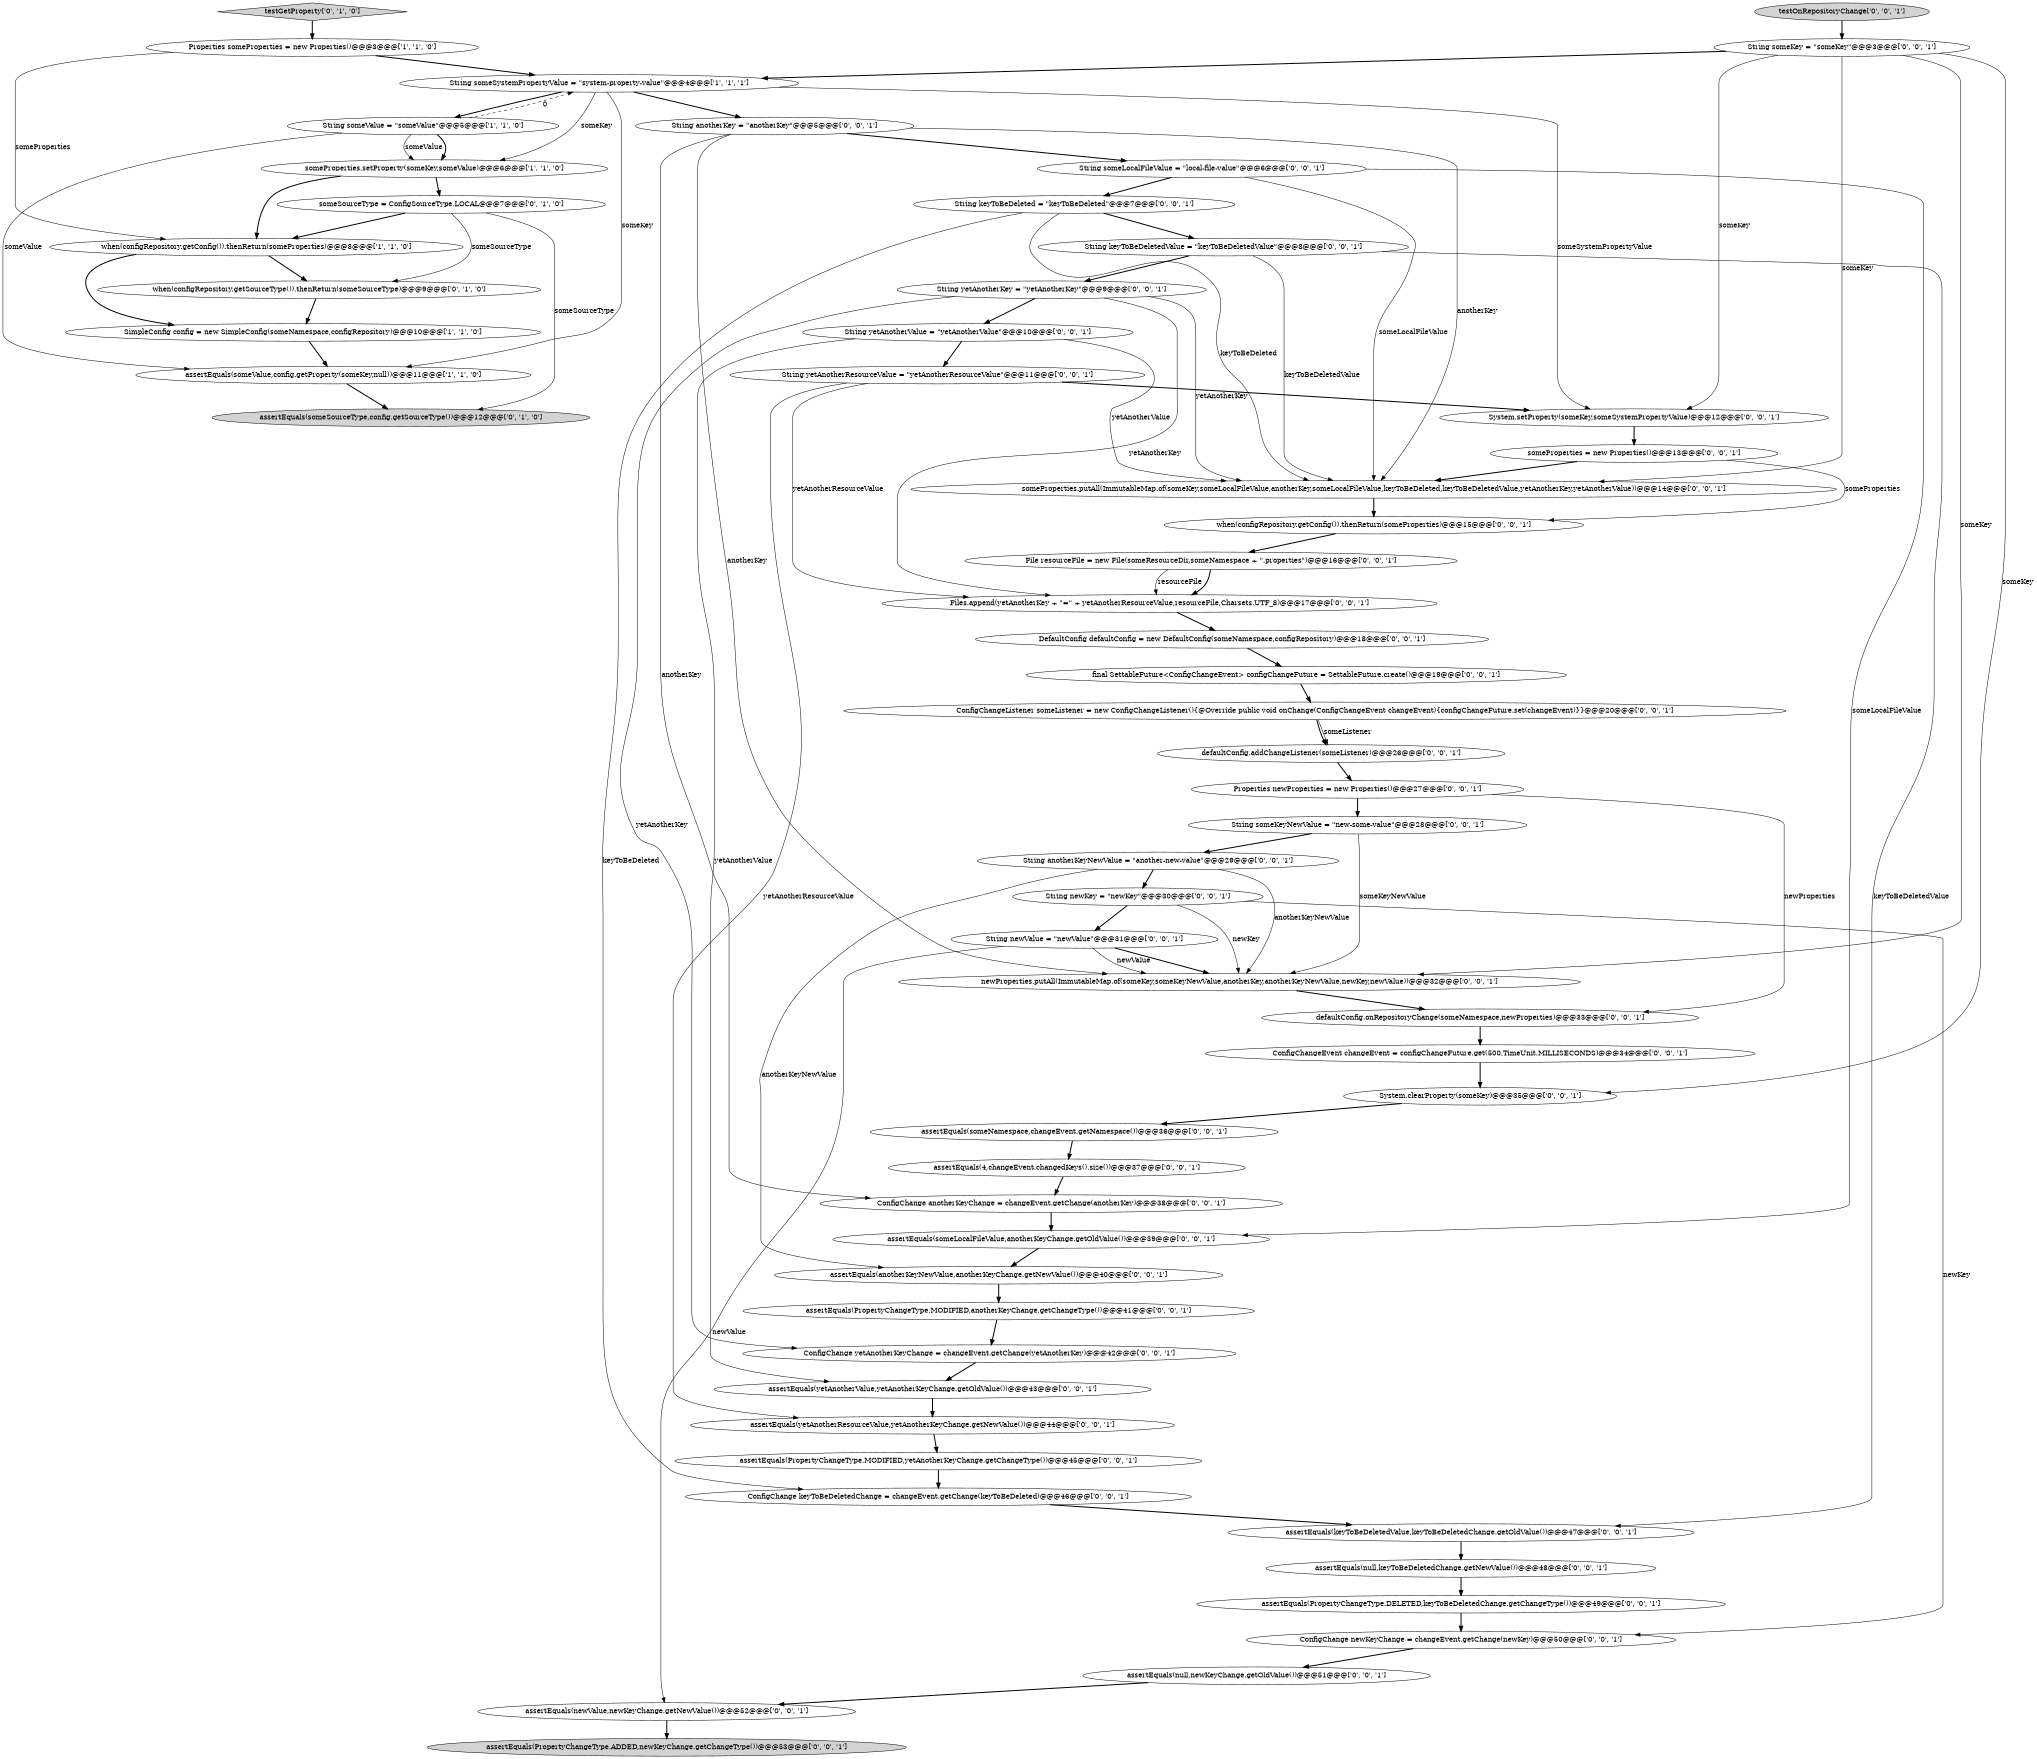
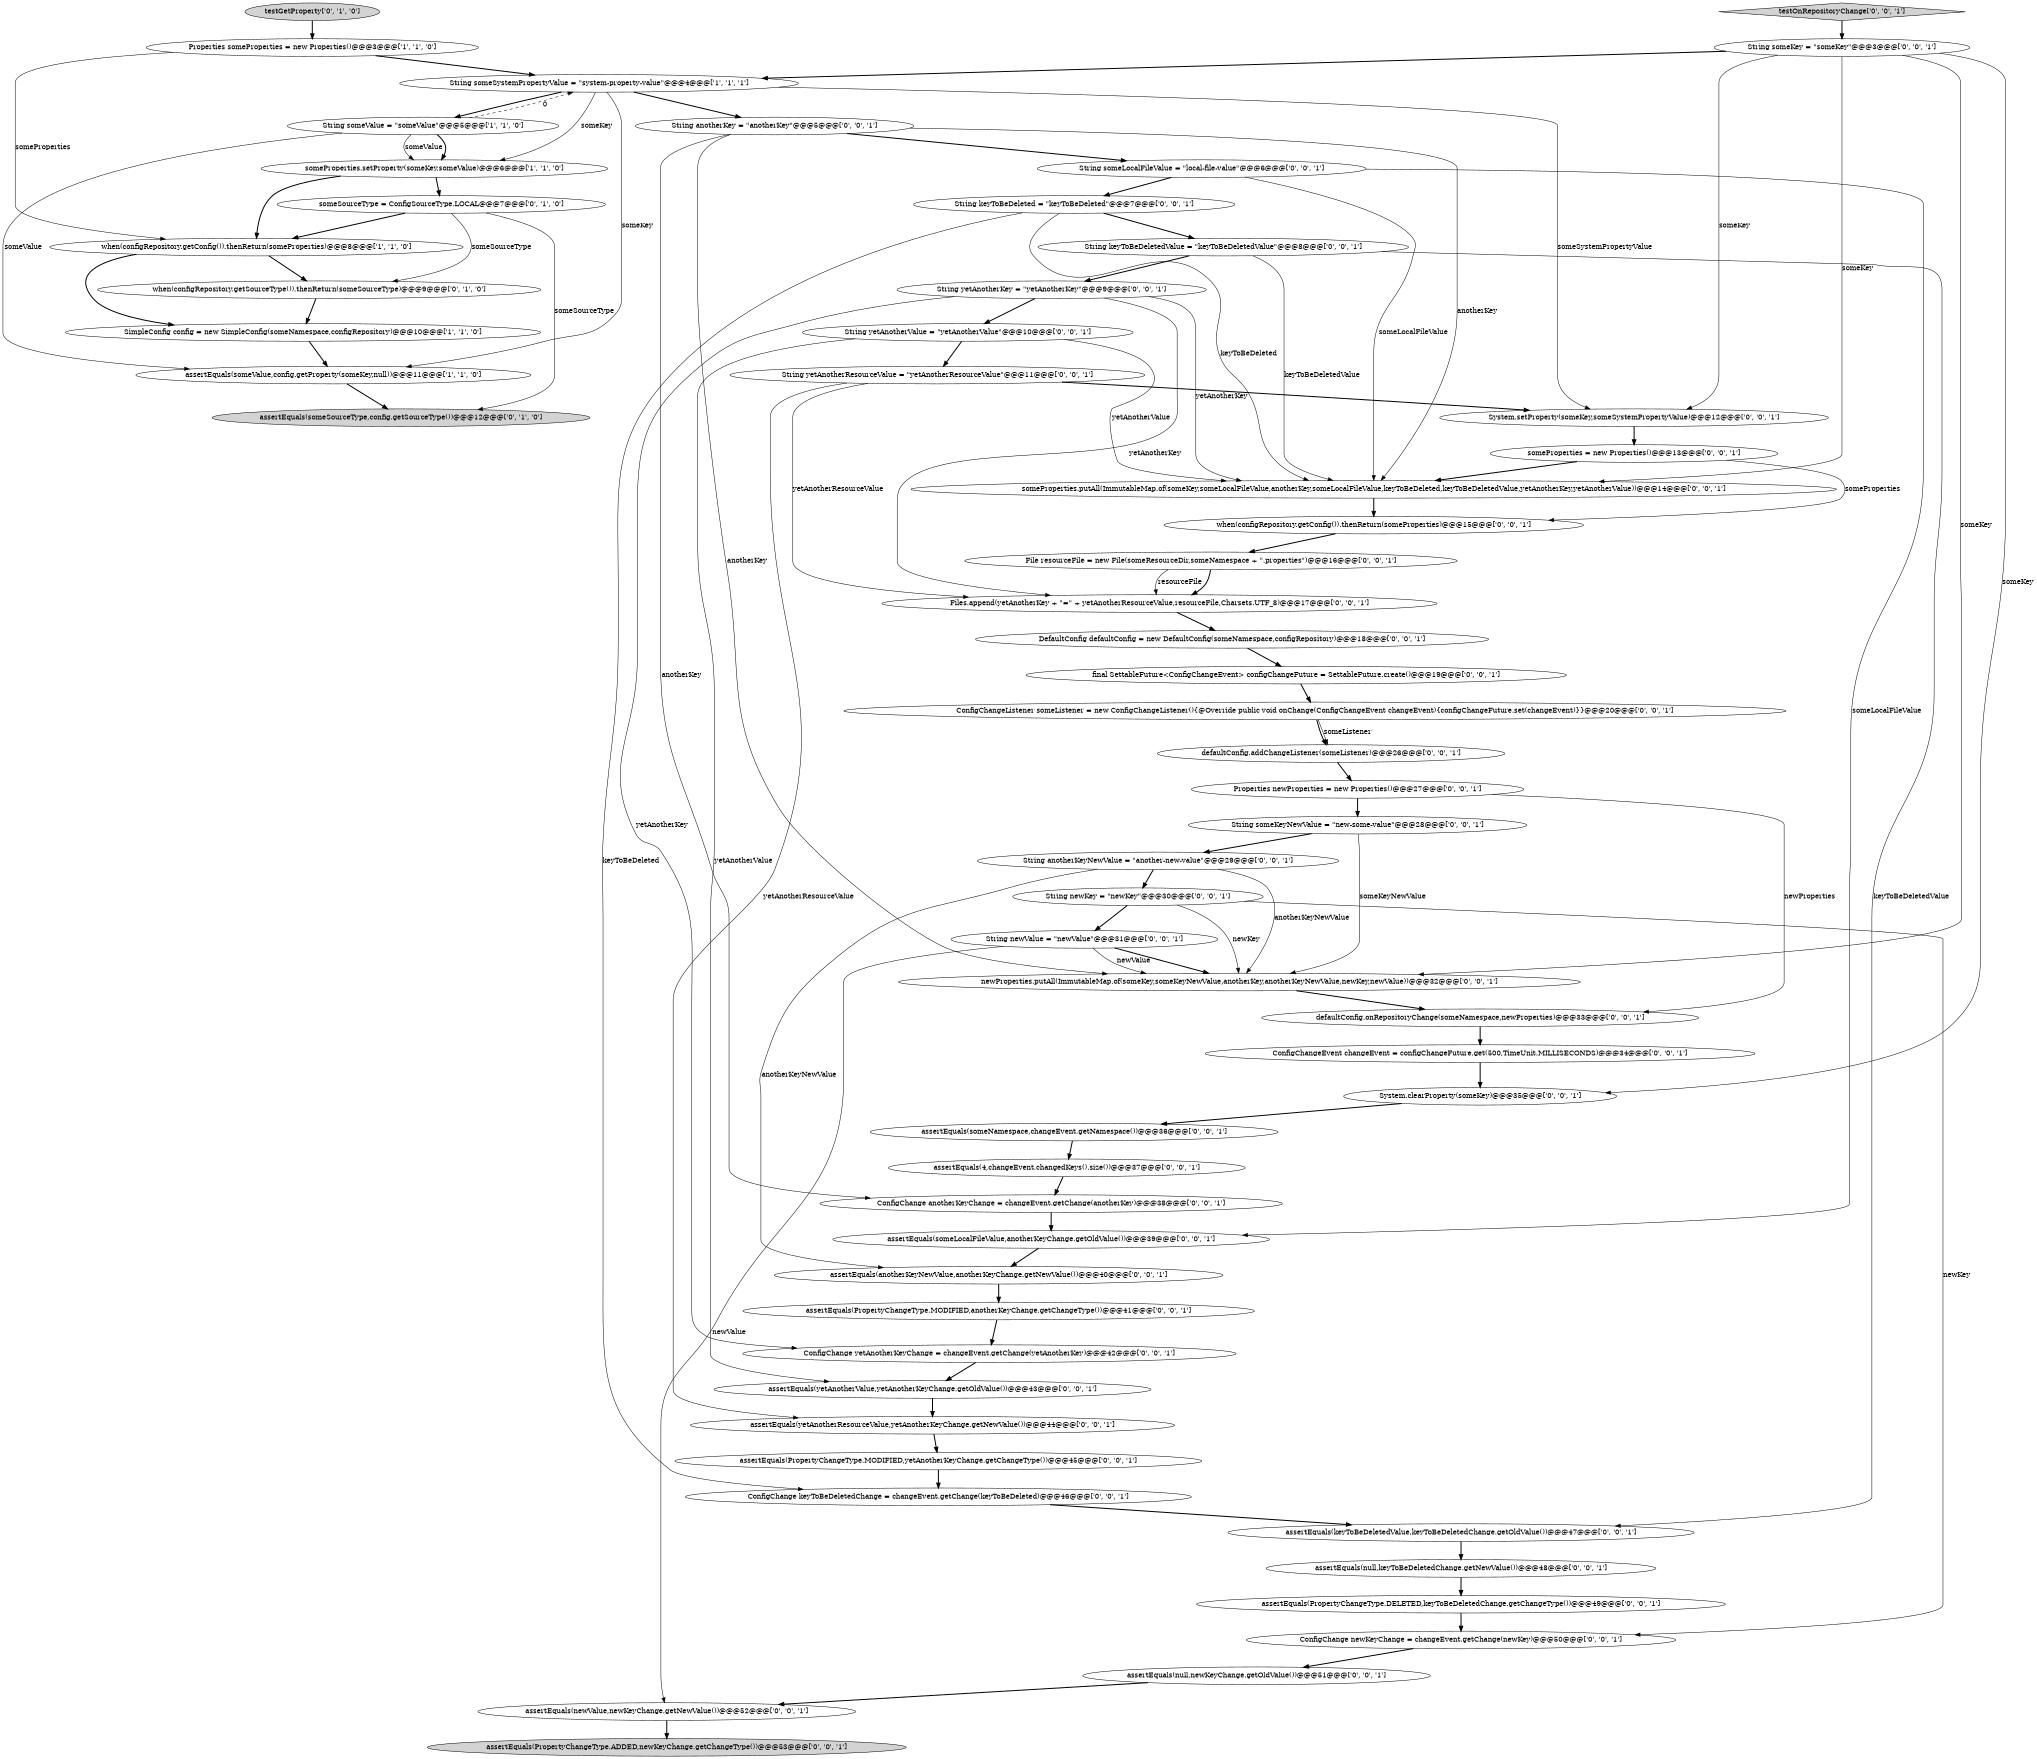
(312, 12) -> (312, 12)
(1842, 12) -> (1842, 12)
